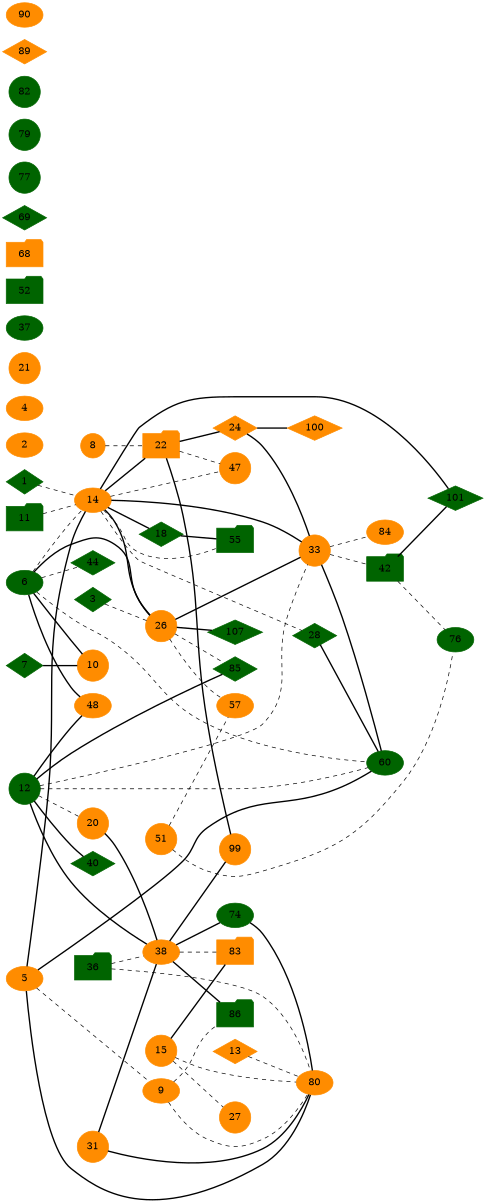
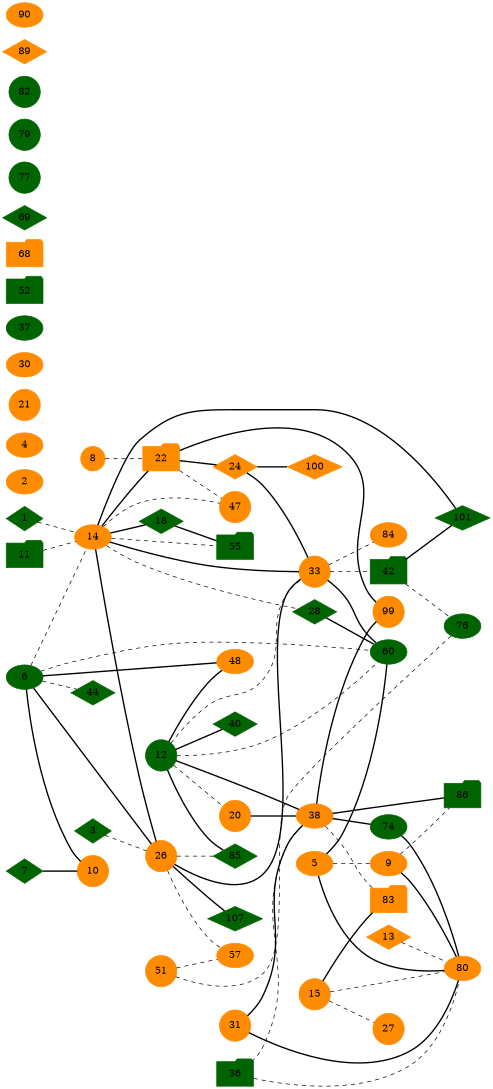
none -> (25, 365)
(51, 737) -> none
(240, 1146) -> (432, 912)
